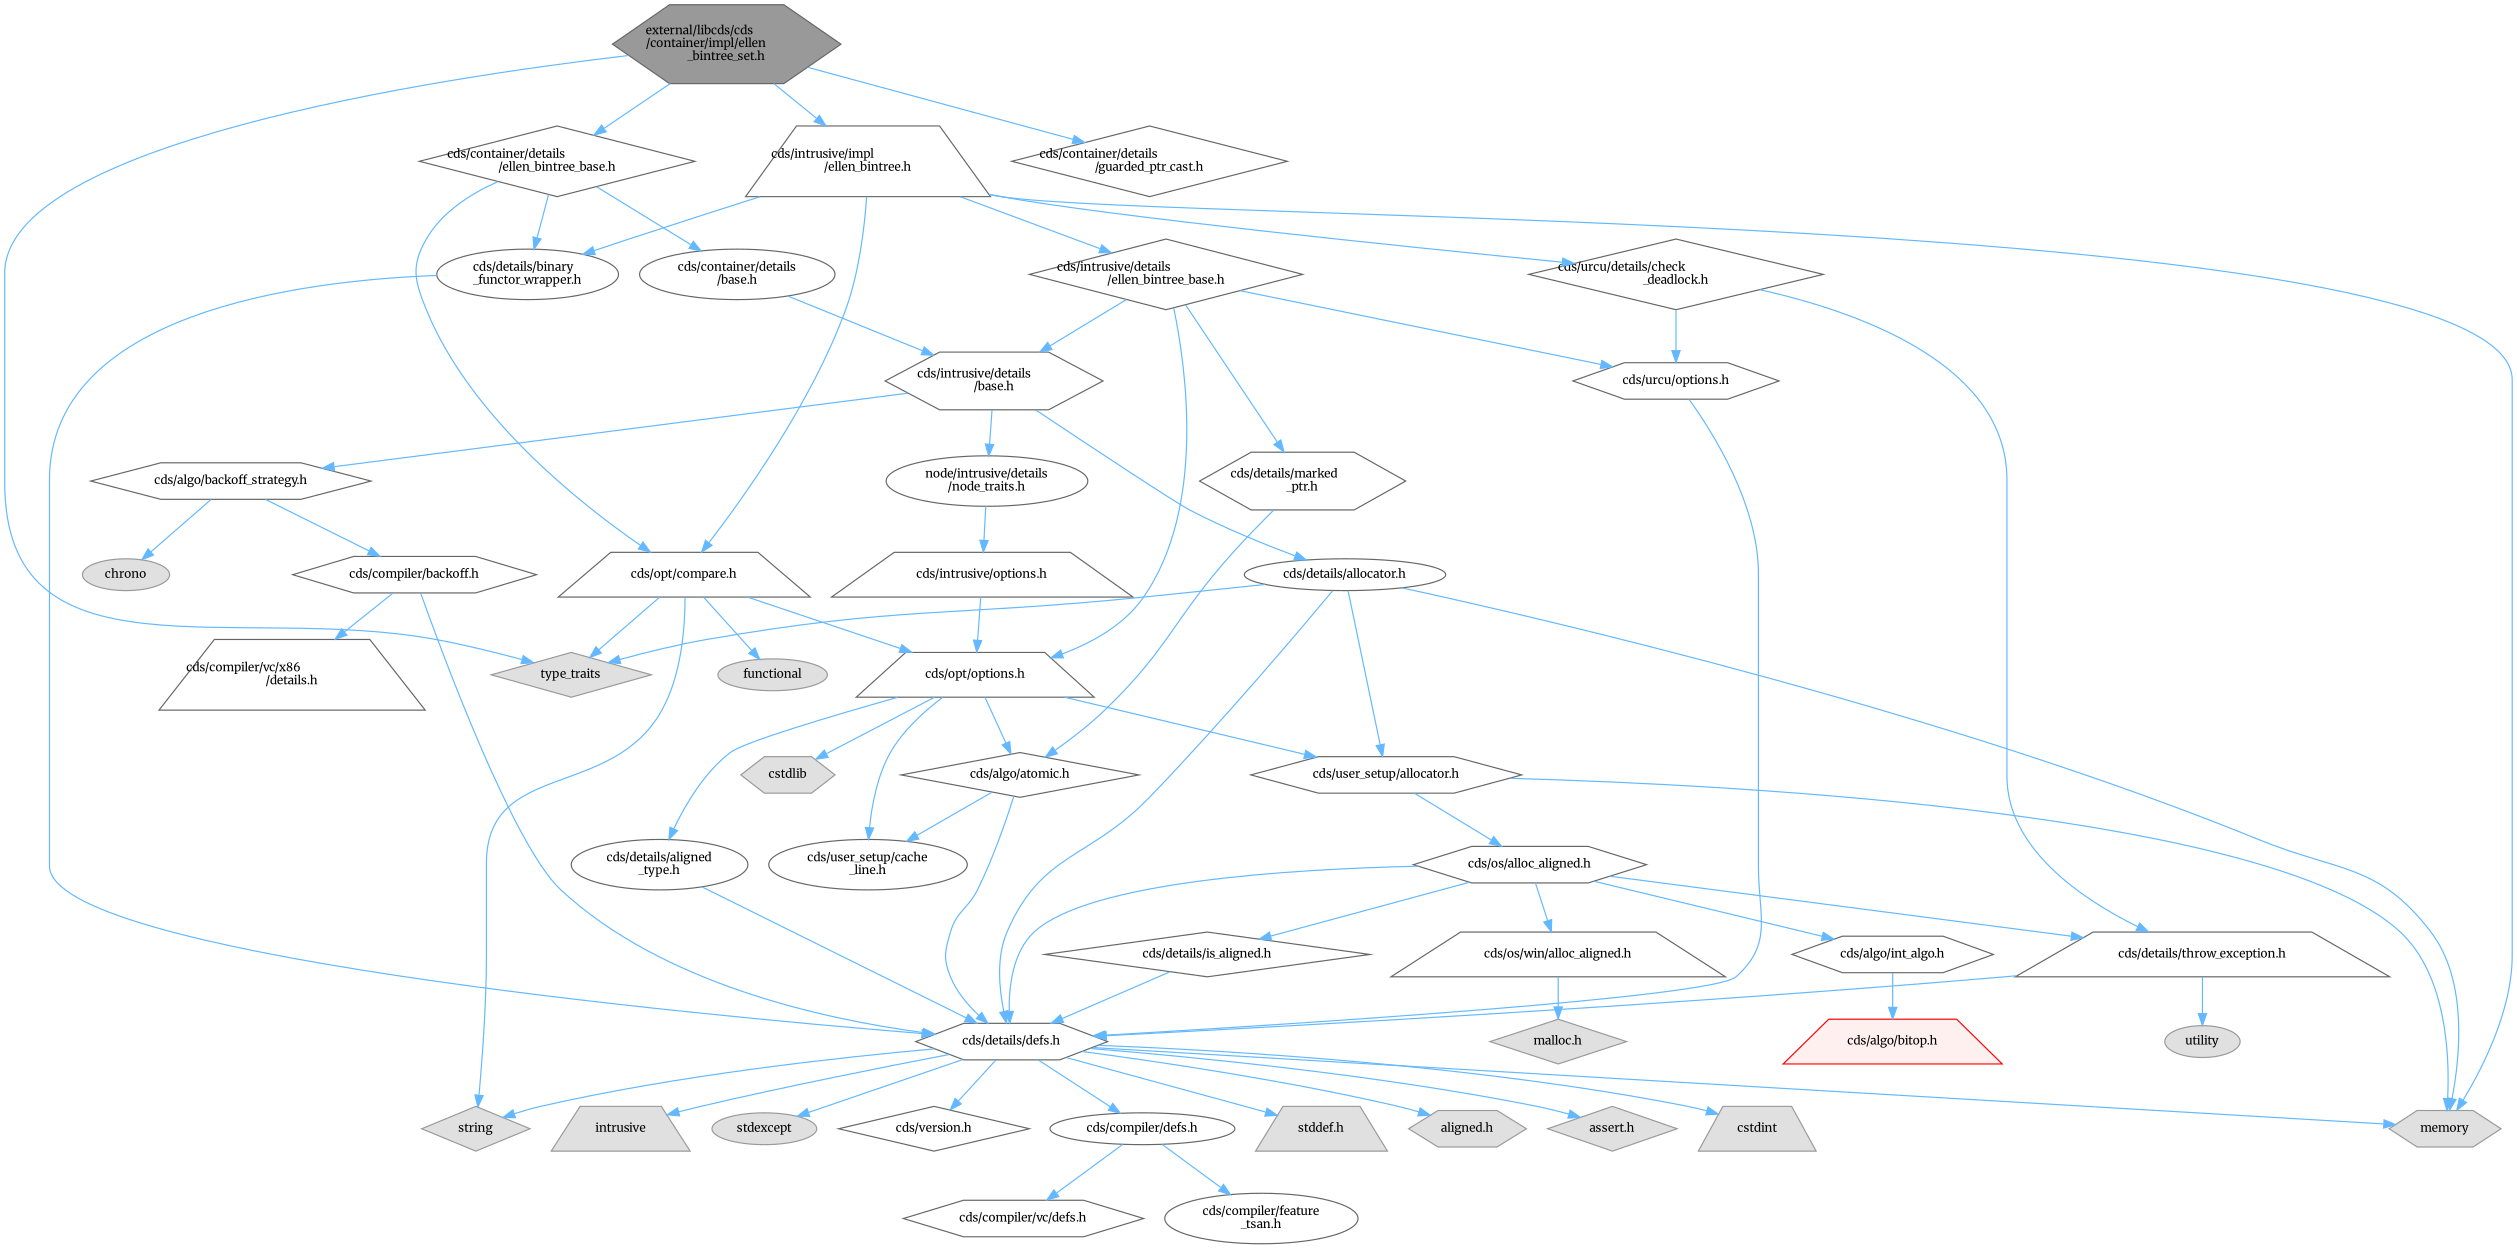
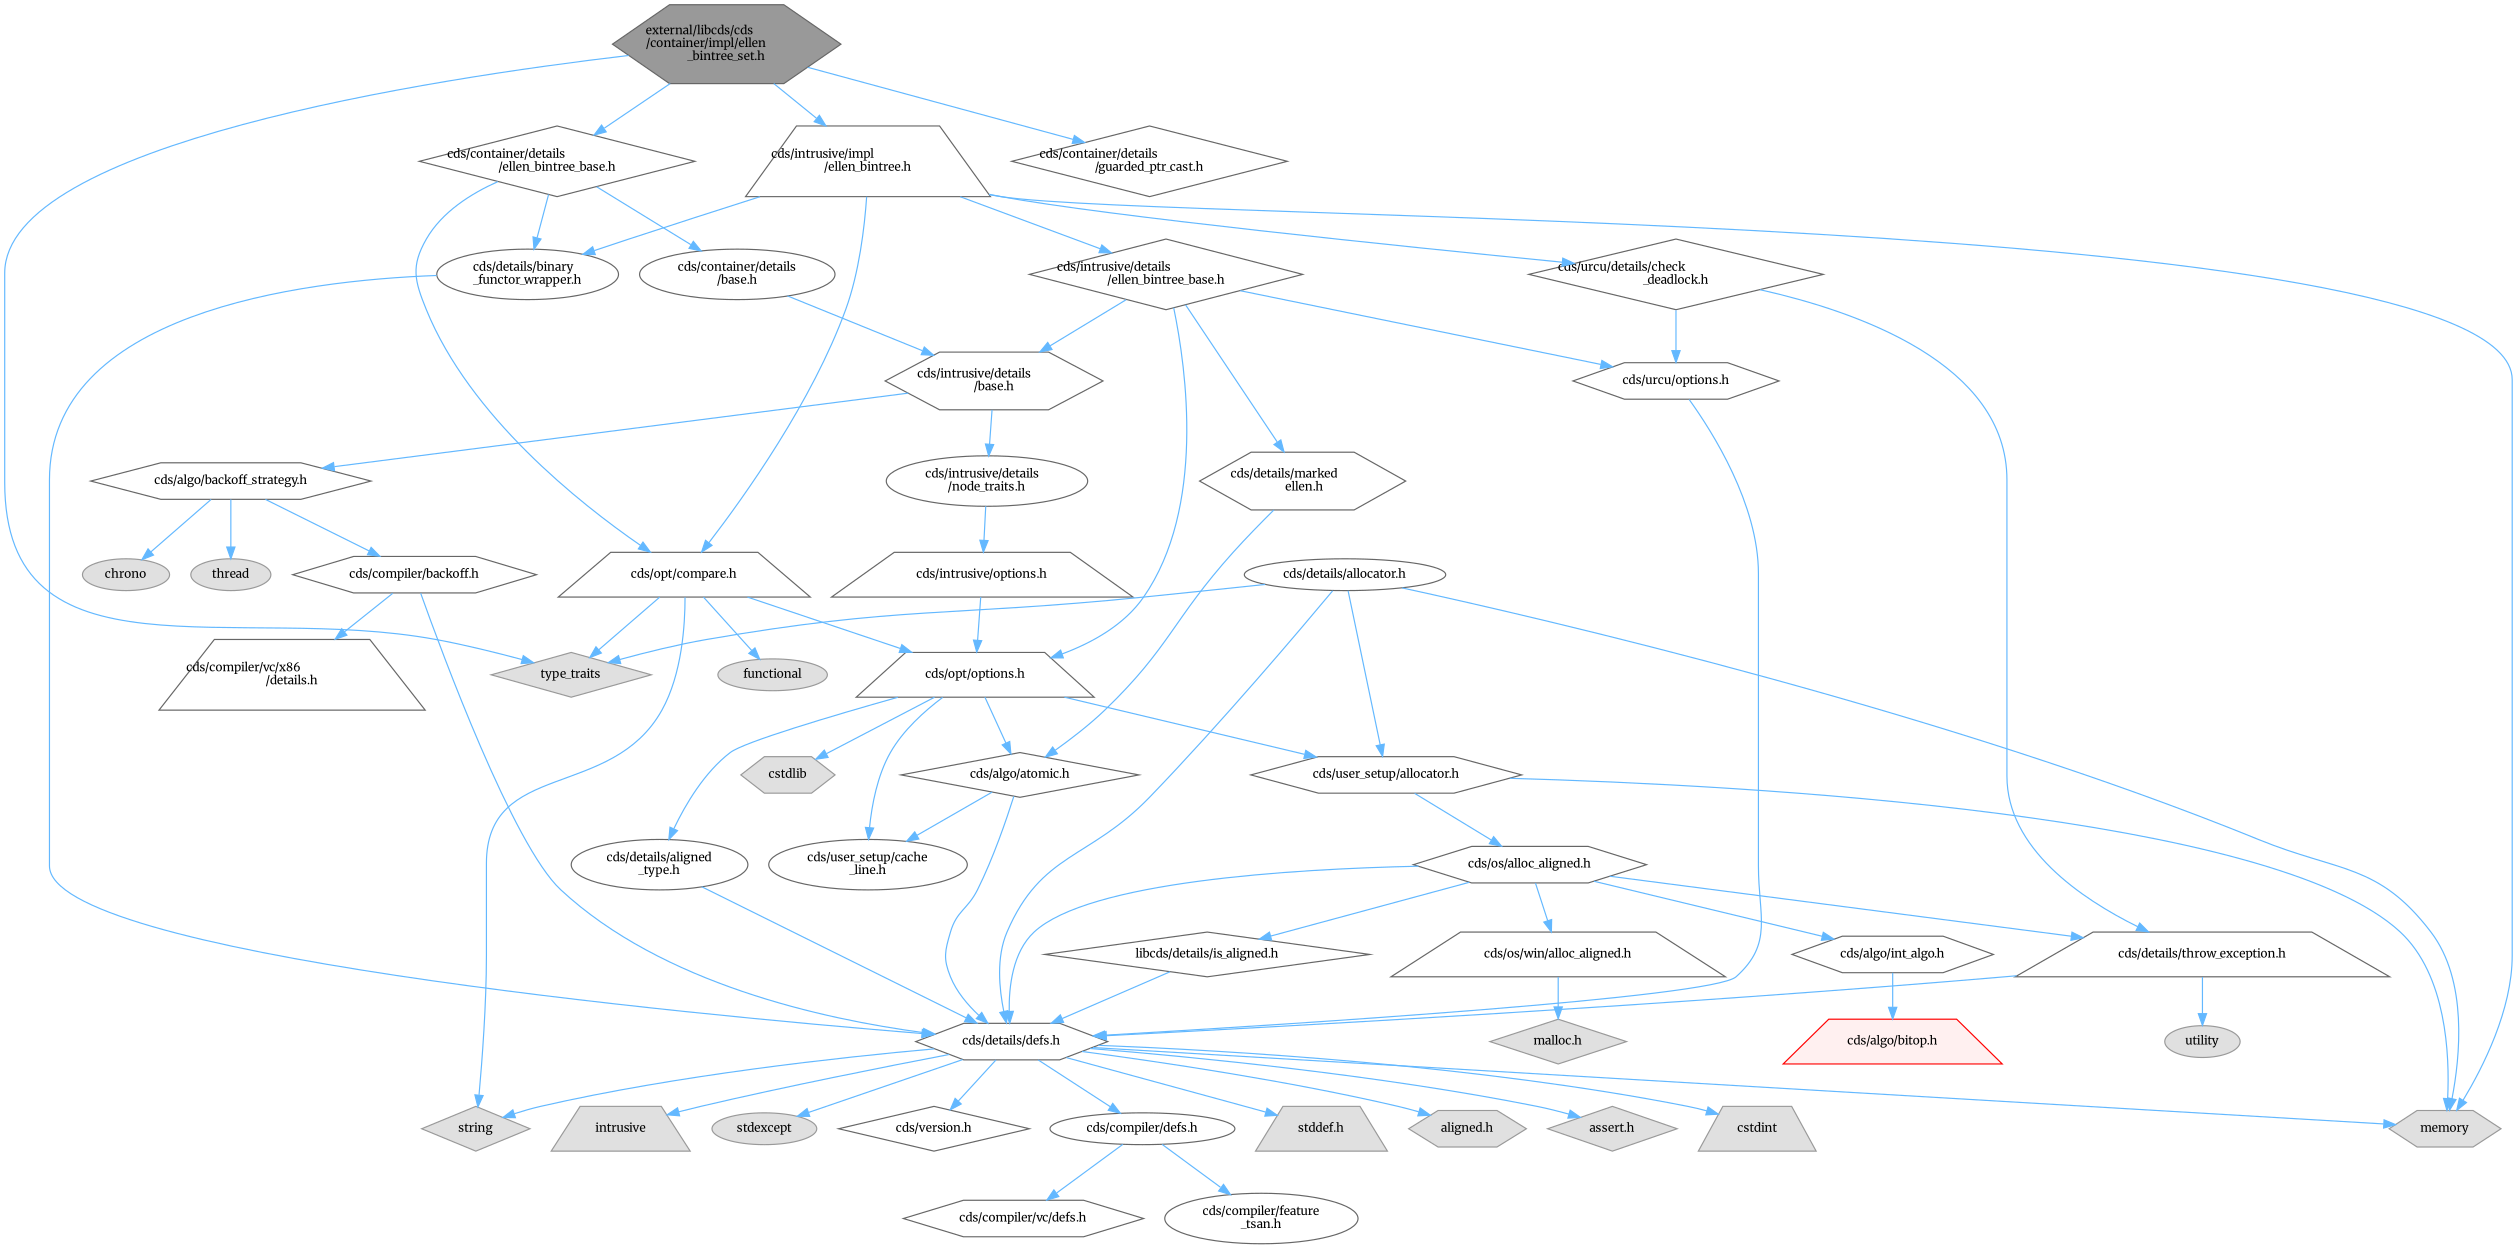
(987, 481) -> (987, 481)
(1303, 481) -> (1303, 481)
(1160, 492) -> none
none -> (231, 575)
(1207, 954) -> (1207, 954)
